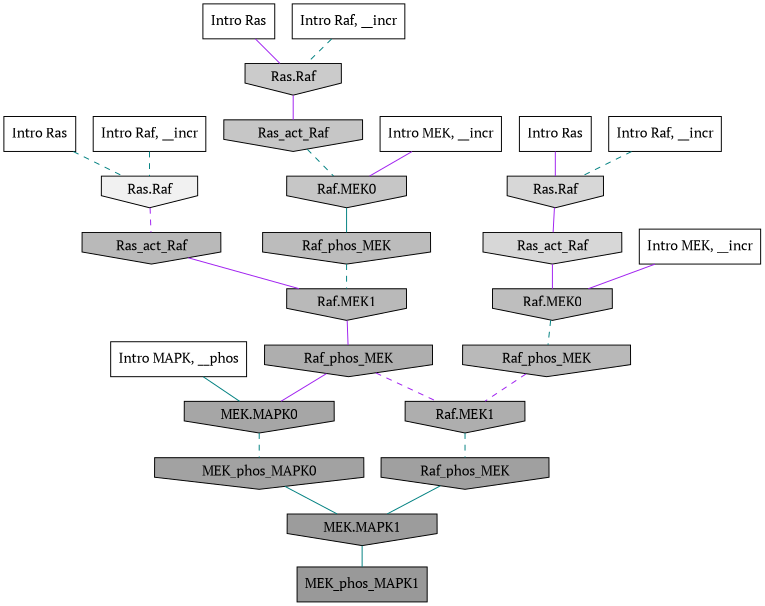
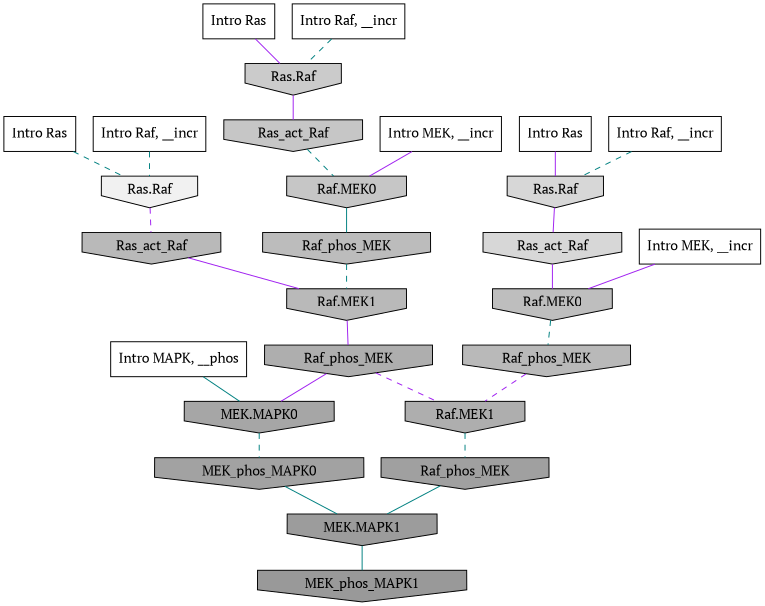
(362, 584) -> (362, 584)
